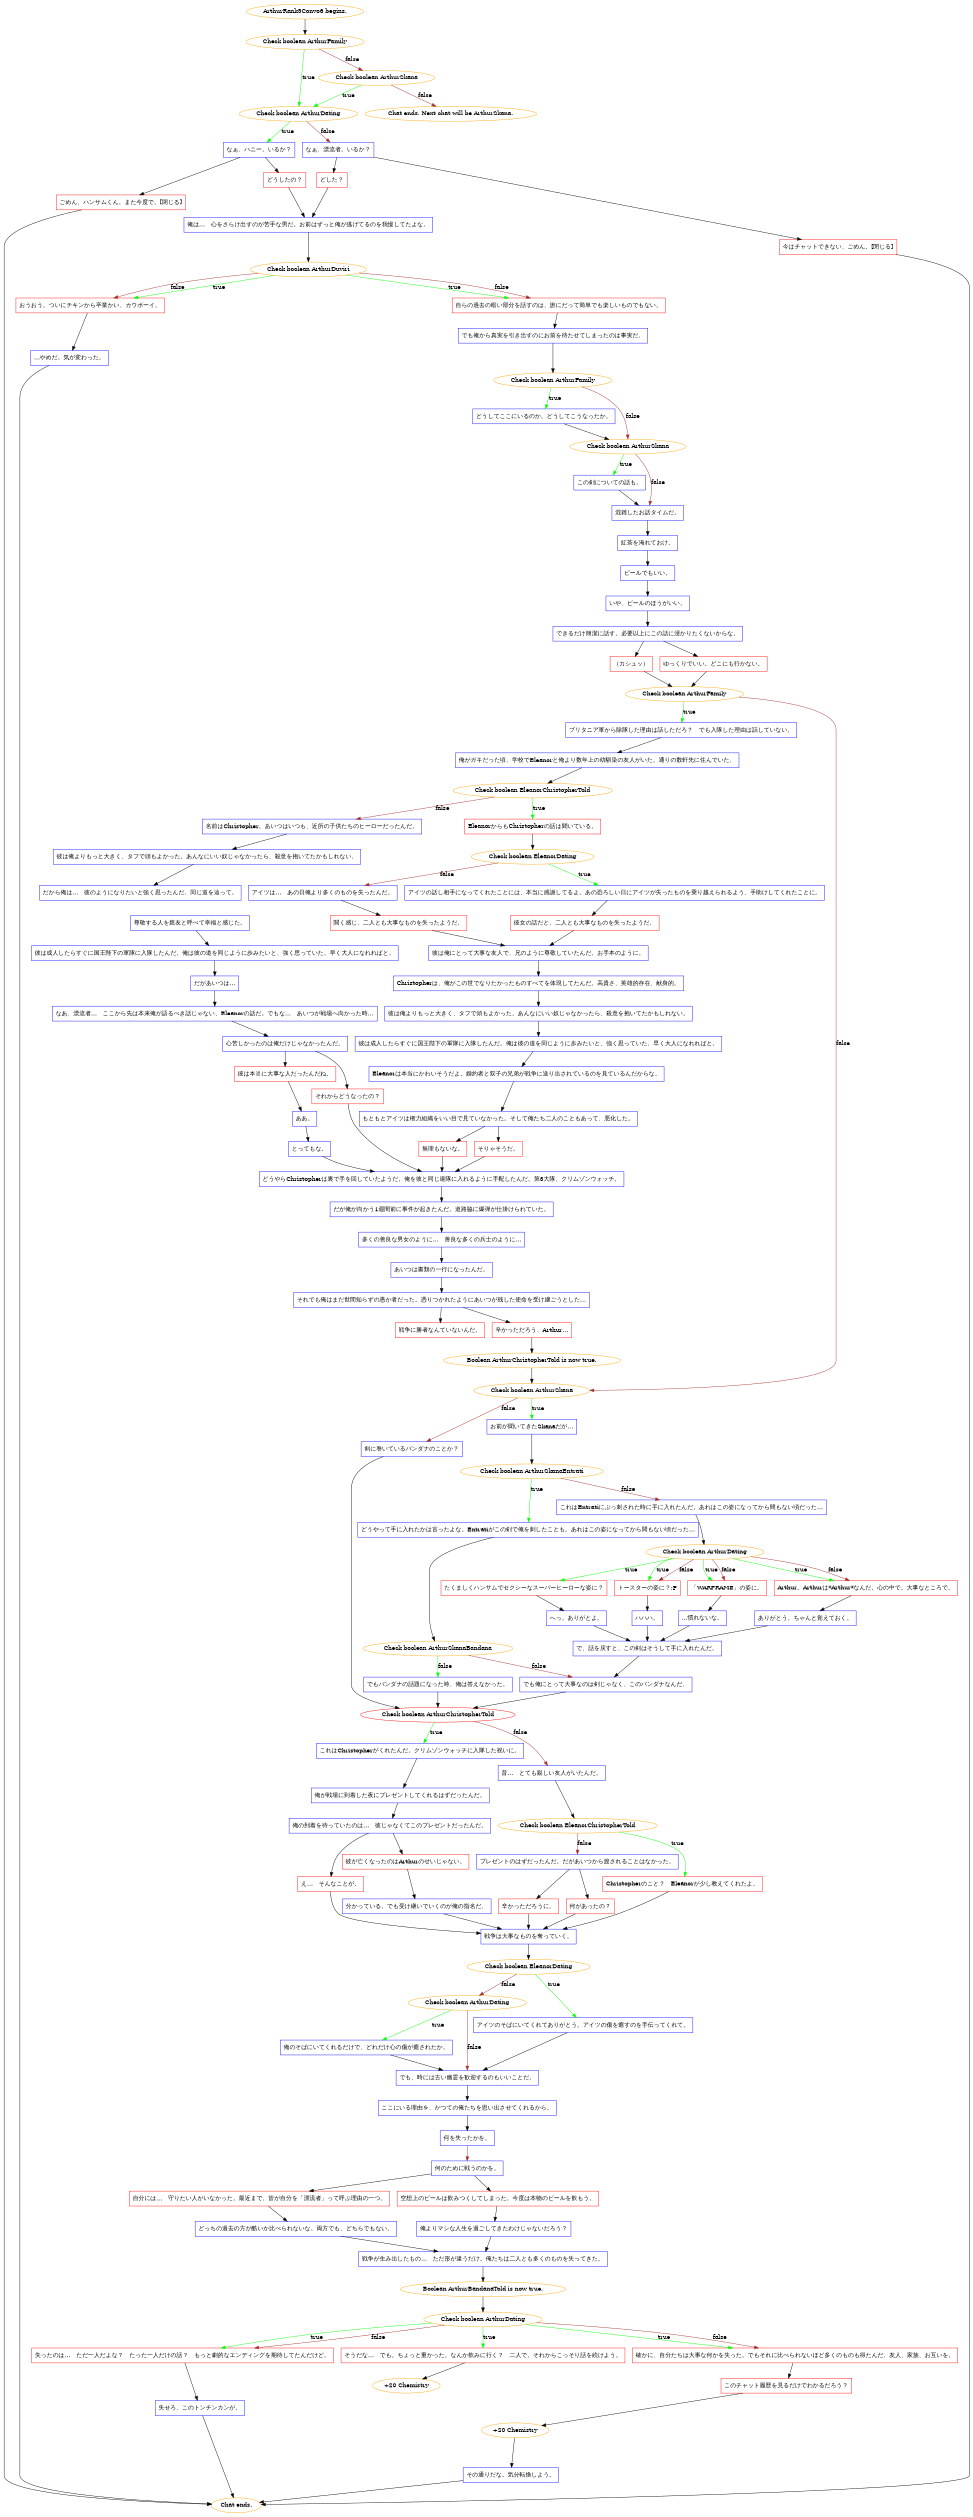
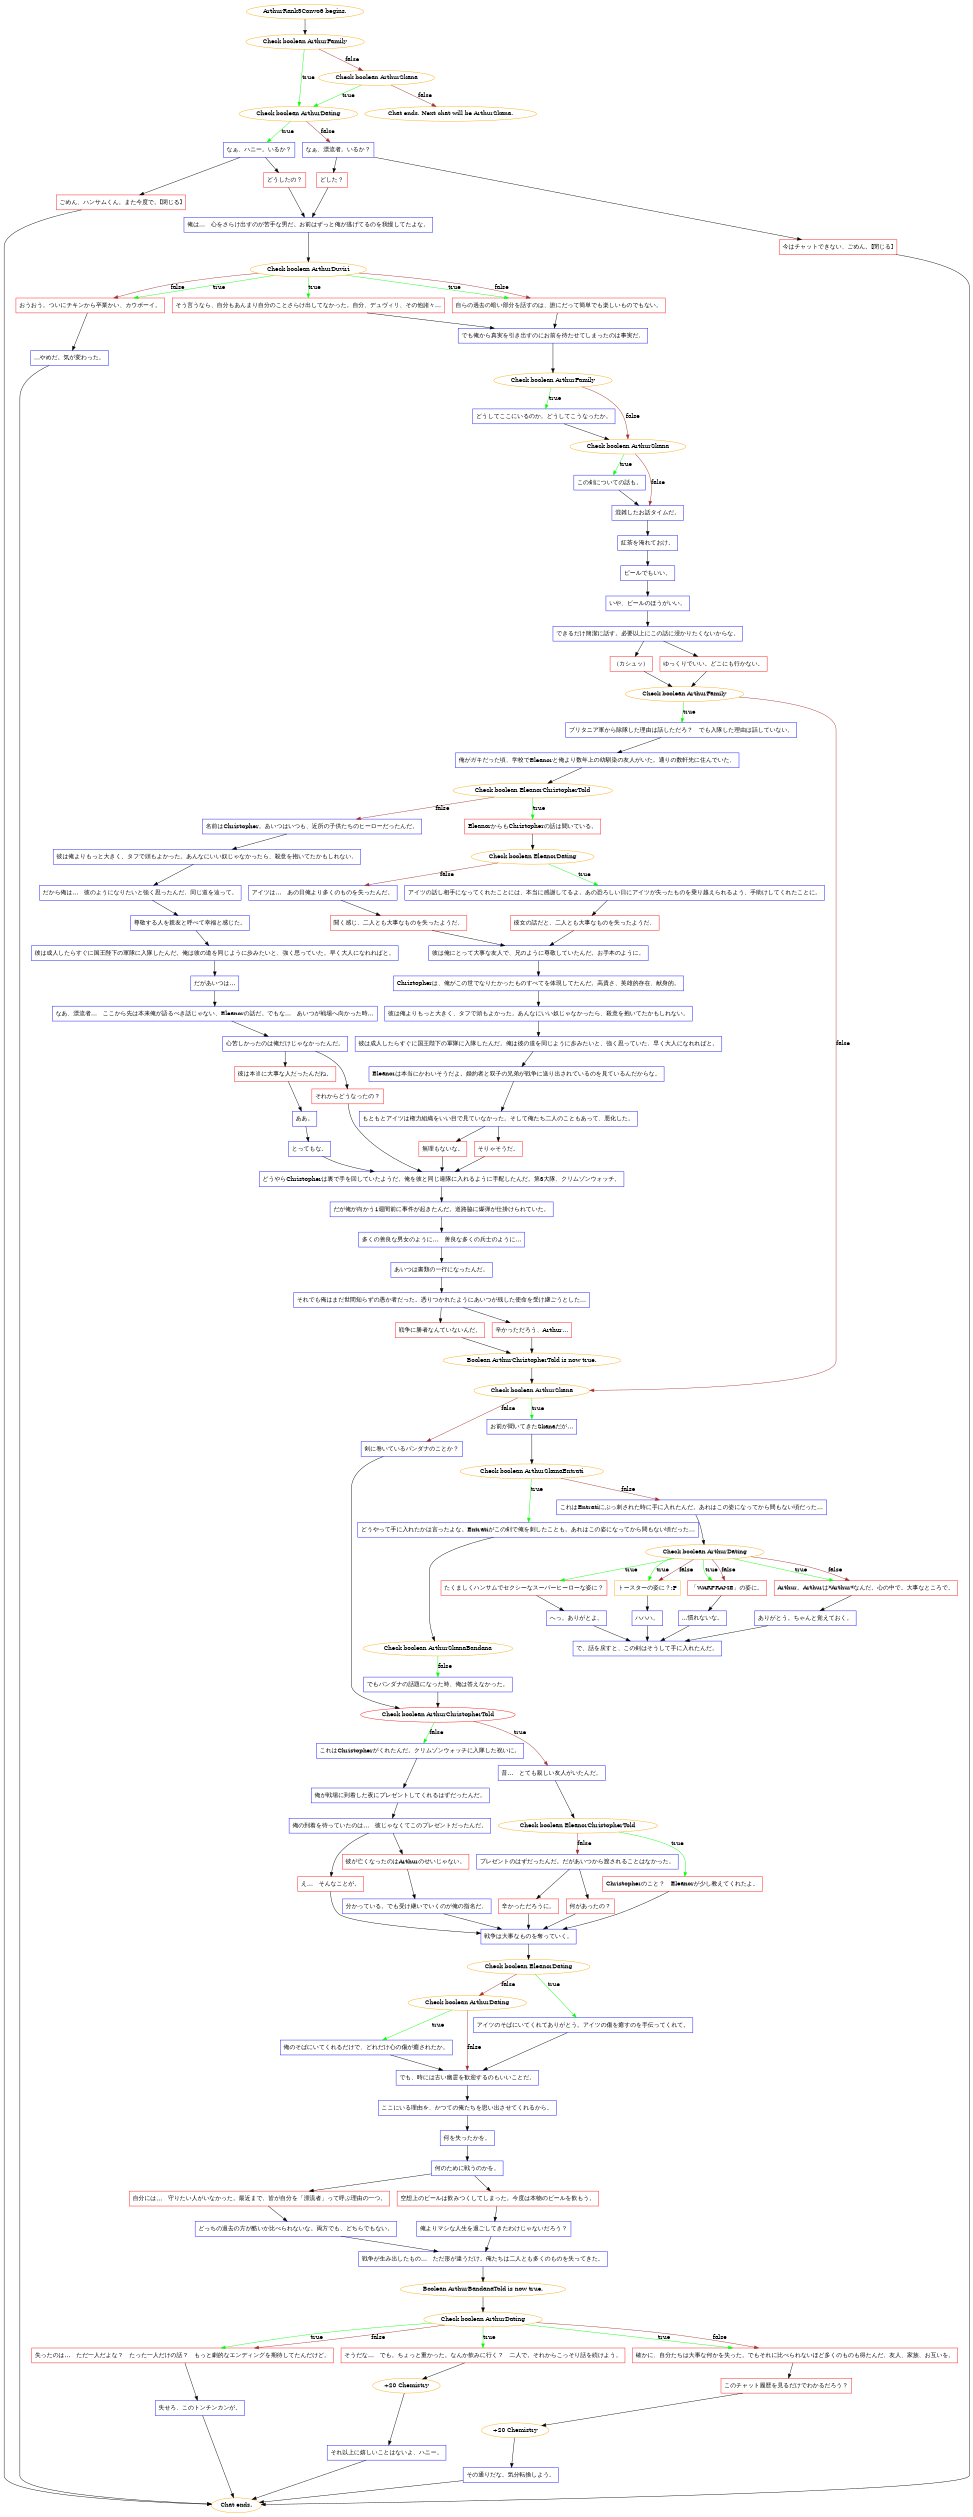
none -> (308, 305)
none -> (163, 907)
none -> (484, 1345)
(647, 1588) -> (647, 1588)
(606, 1685) -> none
(436, 1733) -> (436, 1733)
(520, 1733) -> (520, 1733)
(467, 2151) -> (467, 2151)
none -> (387, 2453)
